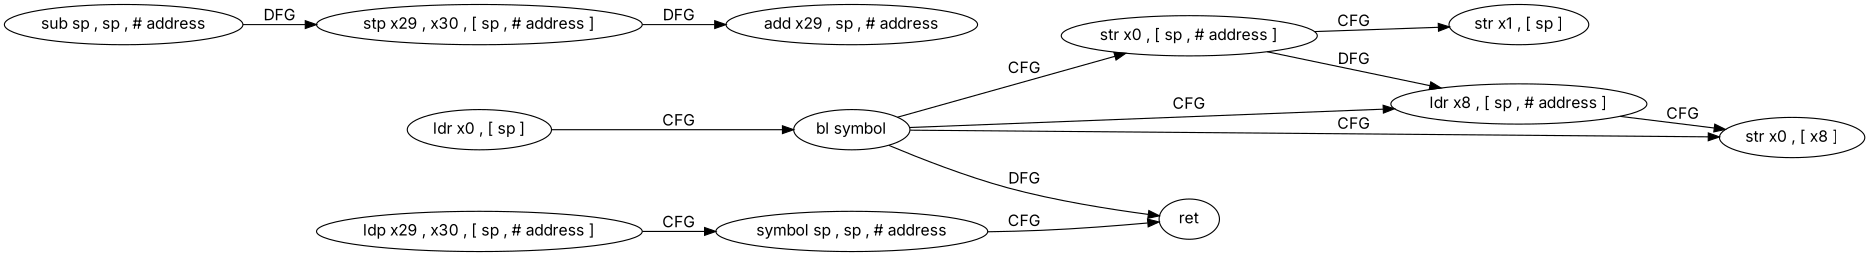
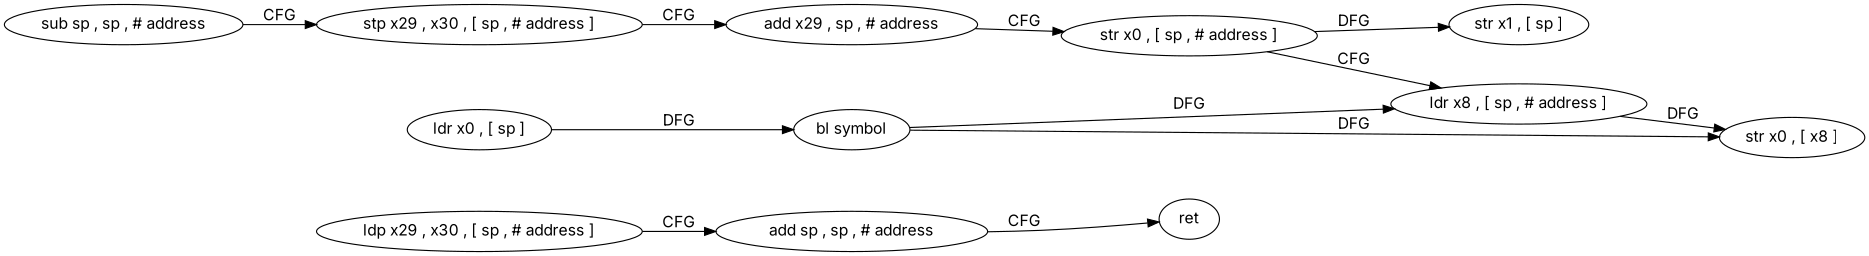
(280, 16) -> (280, 16)
(679, 16) -> (679, 16)
(1354, 22) -> (1354, 22)
(1354, 60) -> (1354, 60)
(1006, 87) -> (1014, 30)
(1189, 105) -> (1189, 105)
(1683, 115) -> (1683, 115)
(679, 121) -> (679, 121)
(1354, 125) -> (1354, 125)
(1016, 190) -> none
(852, 231) -> (852, 231)
